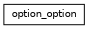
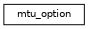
(44, 15) -> (44, 15)
